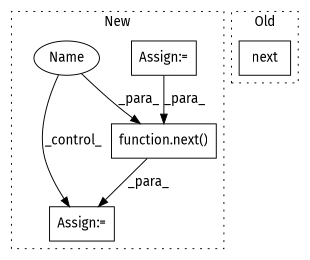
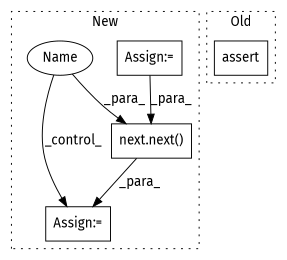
(265, 58) -> (241, 58)
(164, 141) -> (151, 141)
